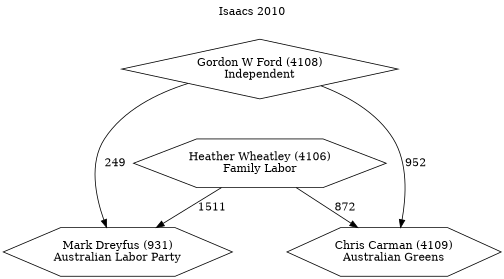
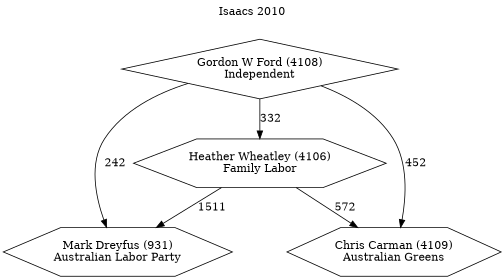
none -> (260, 115)
(115, 163) -> (115, 163)
(416, 163) -> (416, 163)
(345, 208) -> (345, 208)
